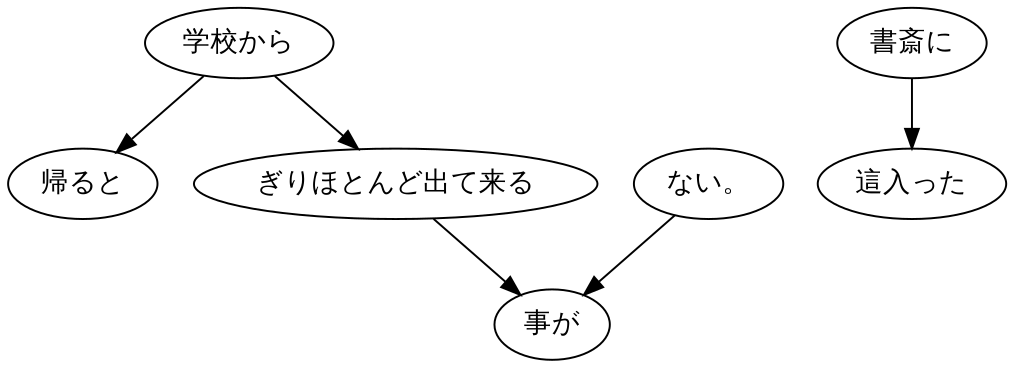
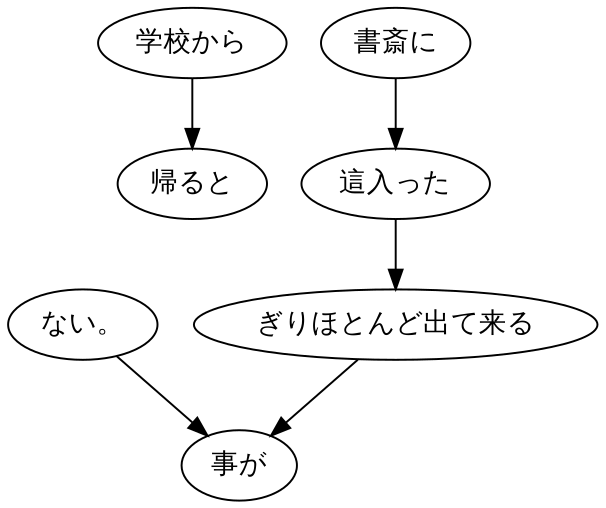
(309, 106) -> (396, 245)
